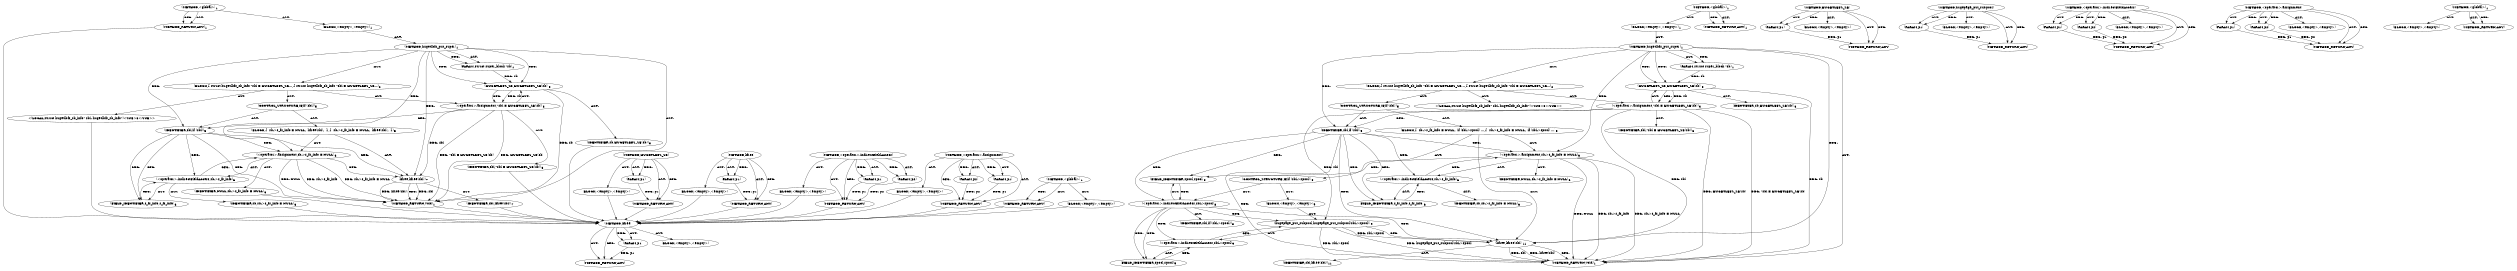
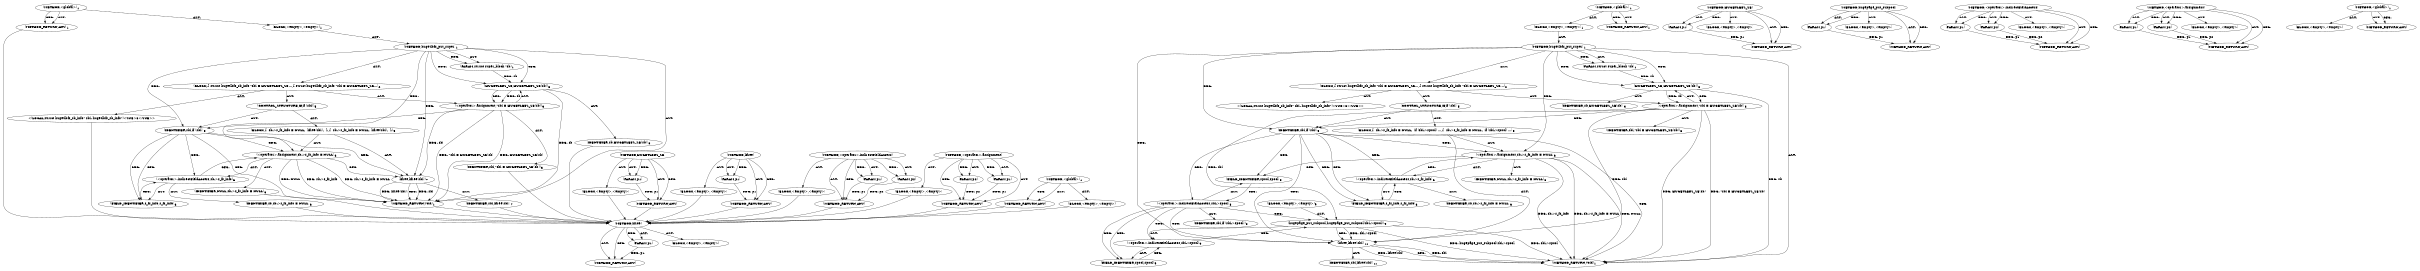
(1278, 180) -> none
